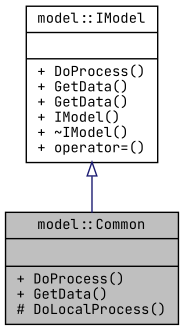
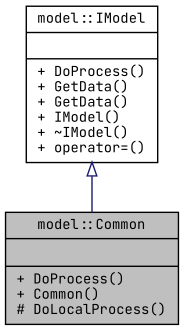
(63, 295) -> (59, 295)
